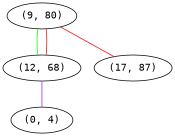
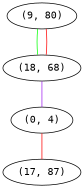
(87, 42) -> (42, 146)
(42, 68) -> (42, 68)
